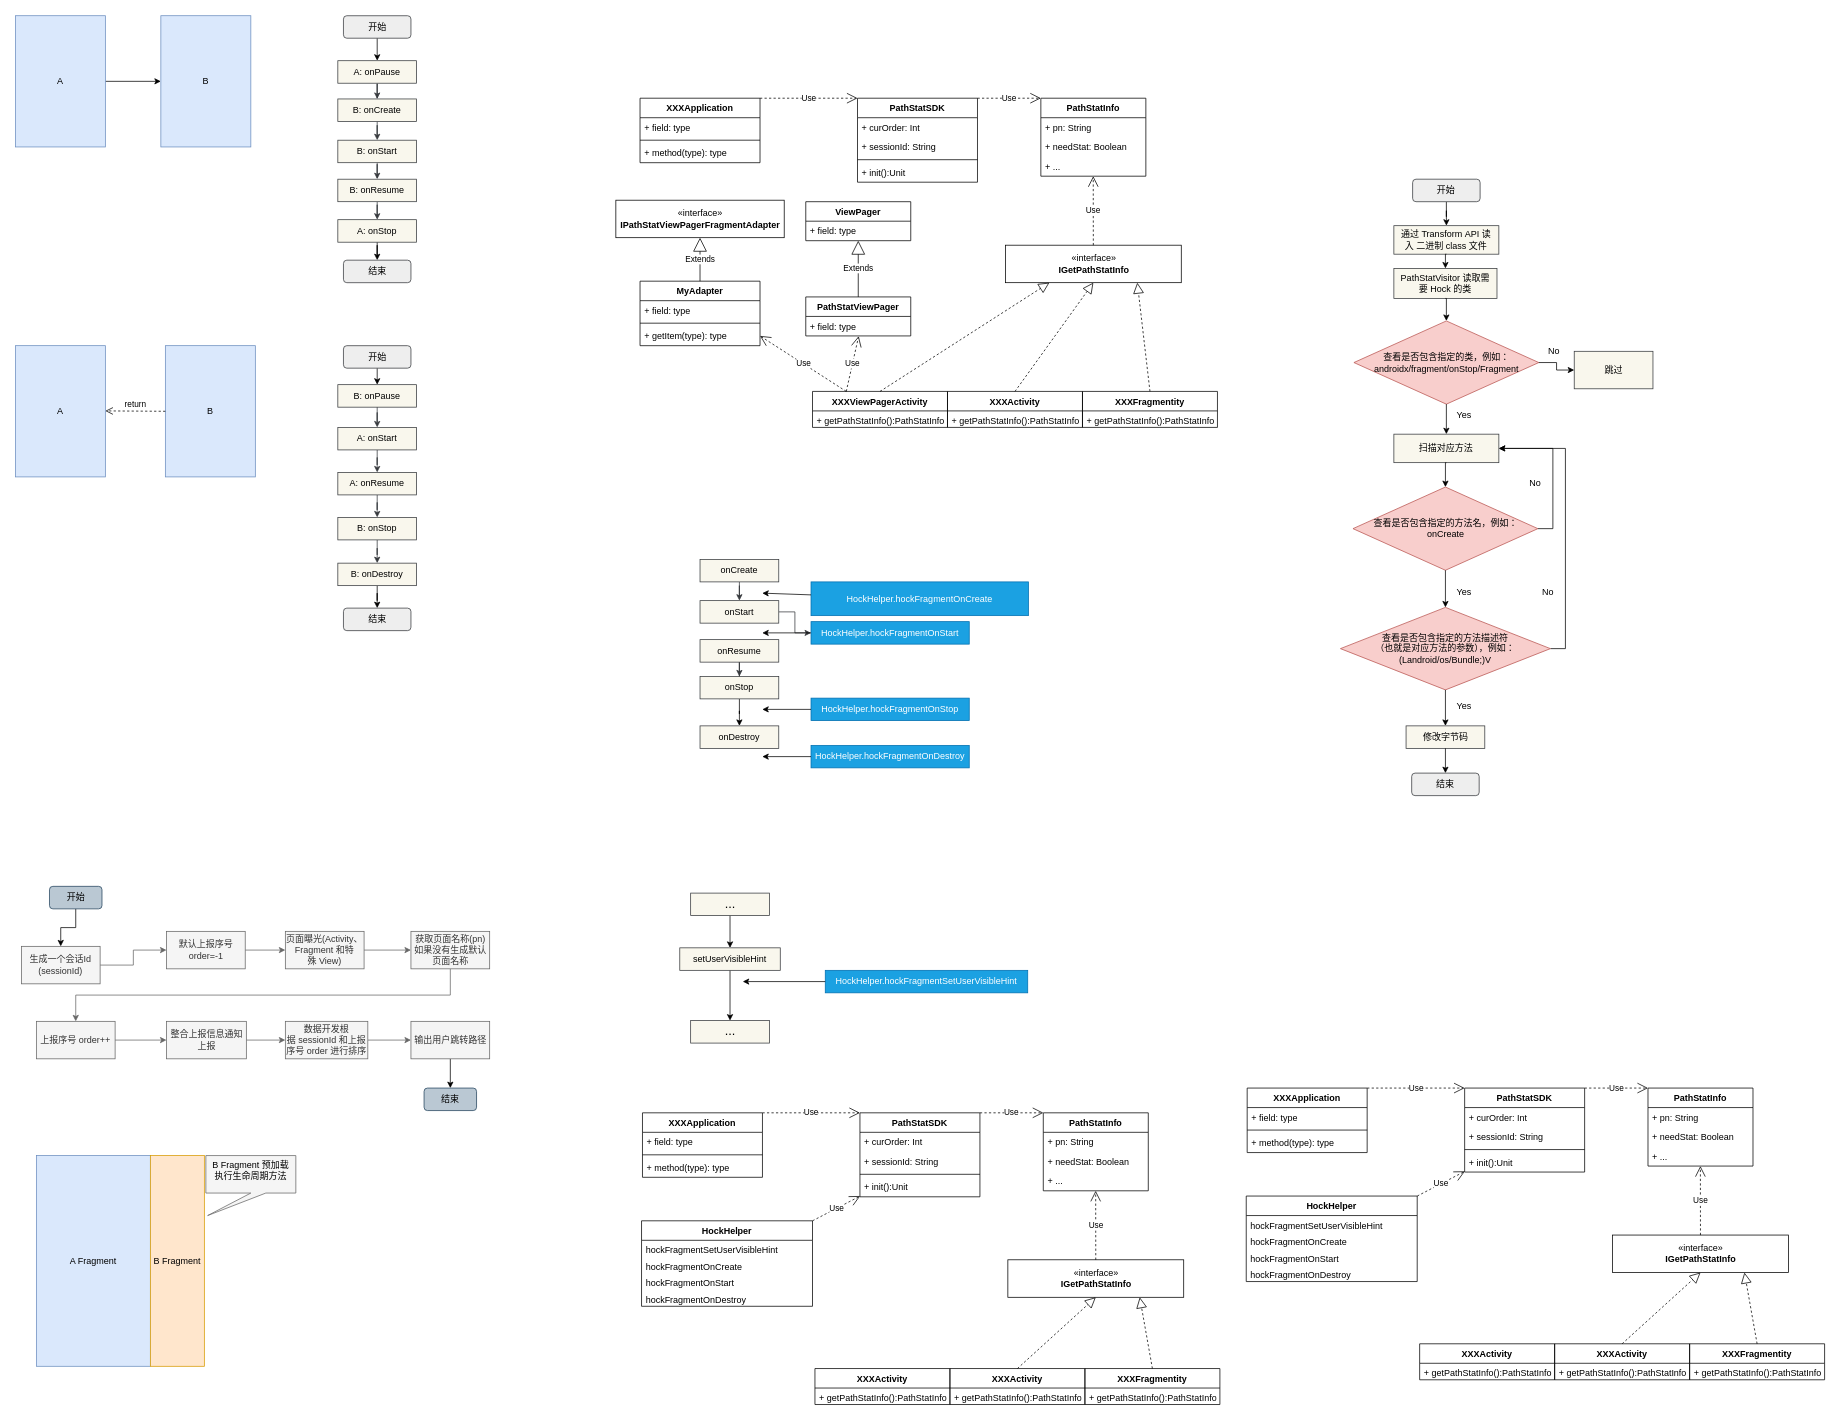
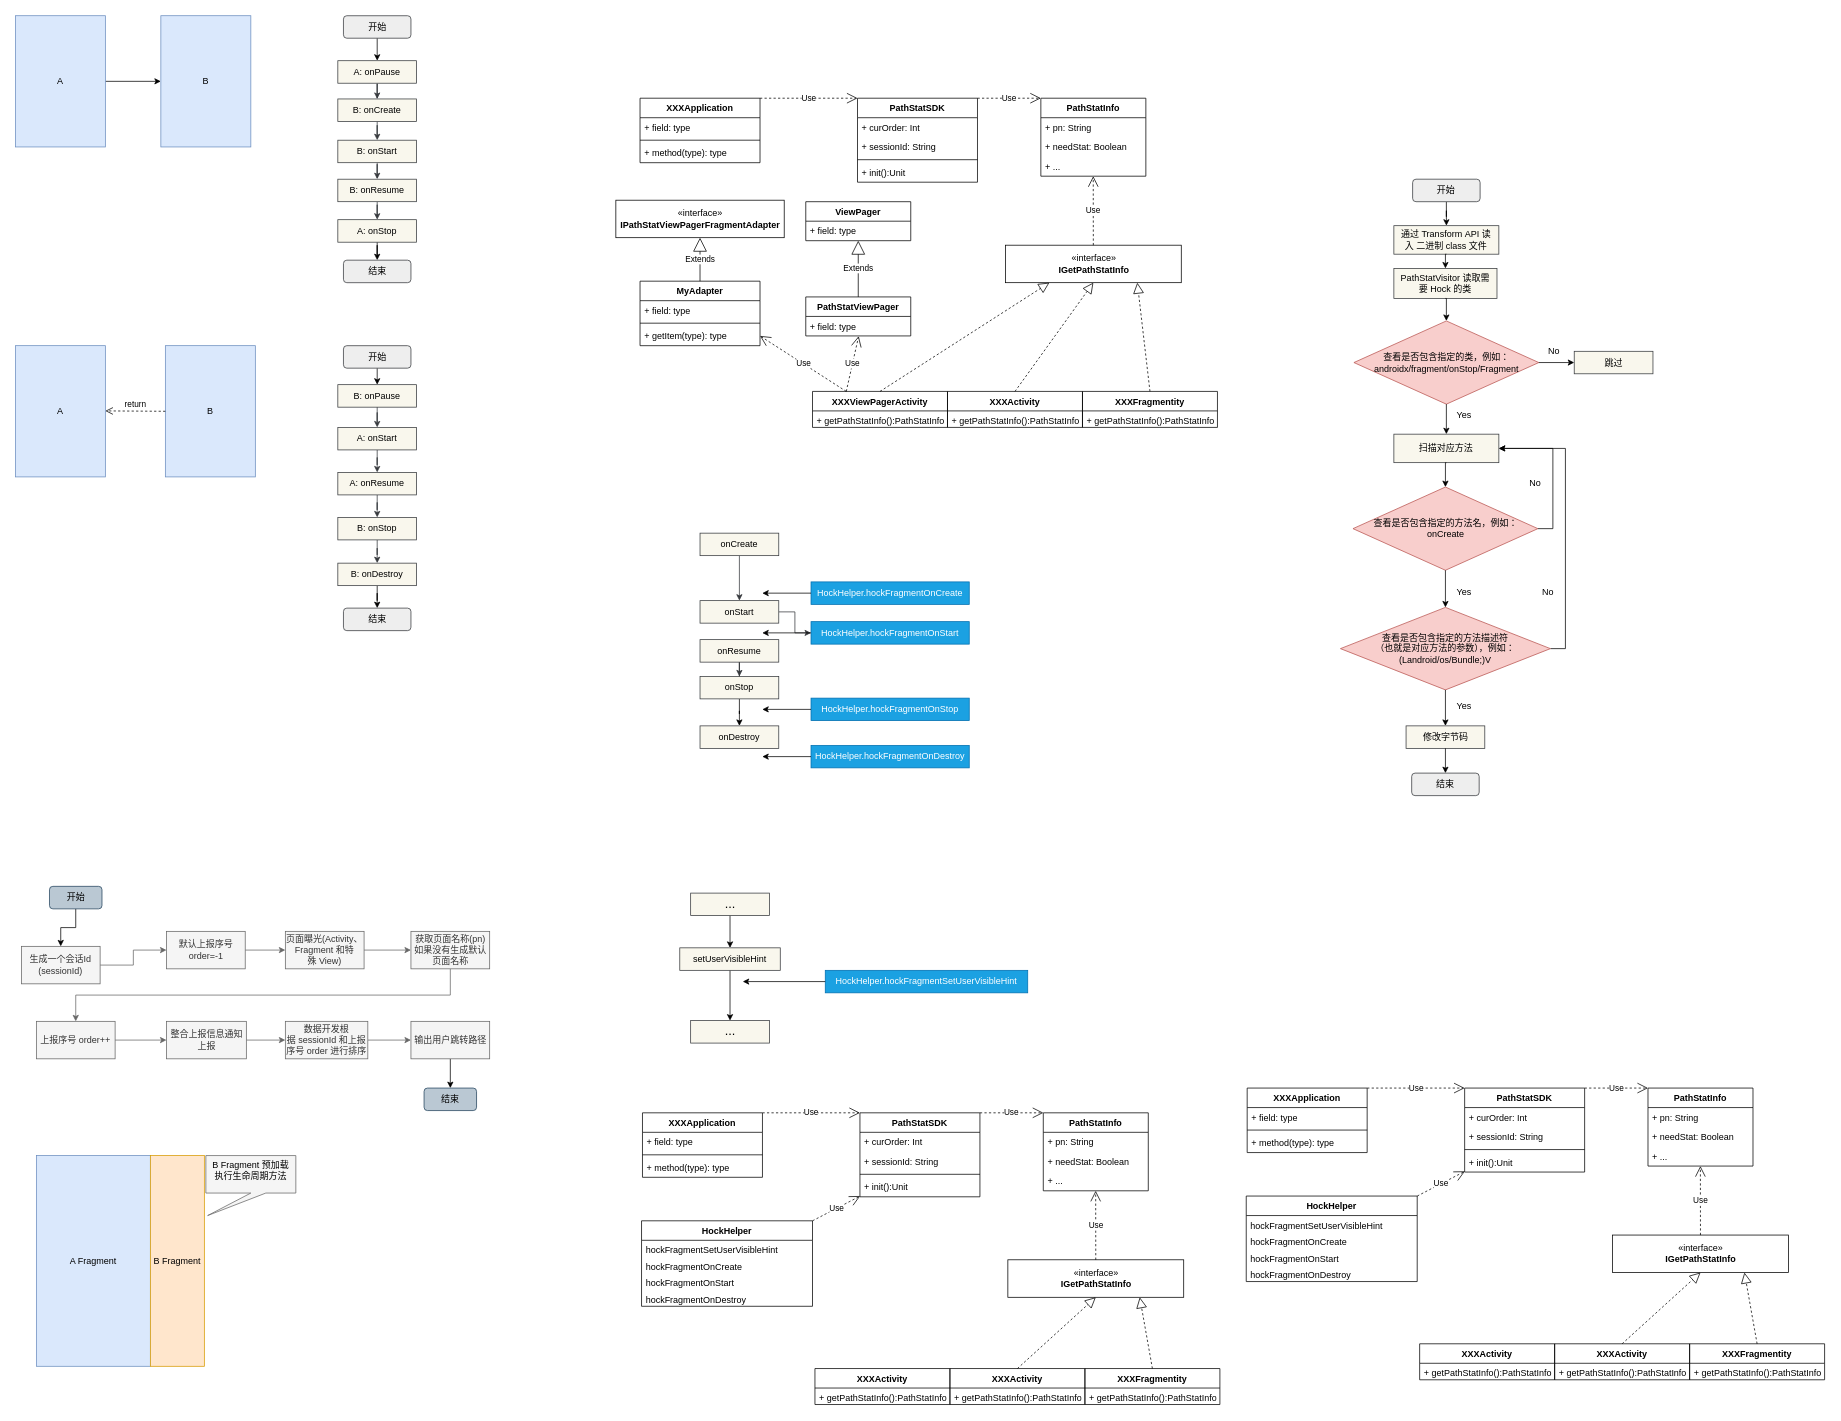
(1614, 370) -> (1614, 362)
(740, 570) -> (740, 544)
(920, 599) -> (890, 593)
